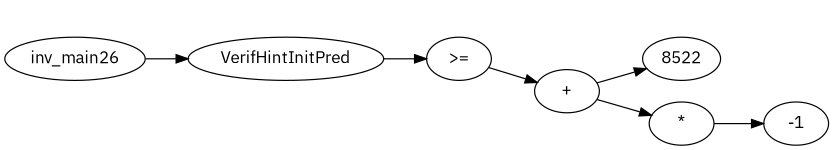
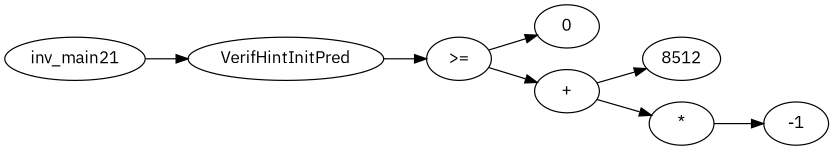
none -> (567, 26)
(75, 59) -> (75, 59)
(682, 59) -> (682, 59)
